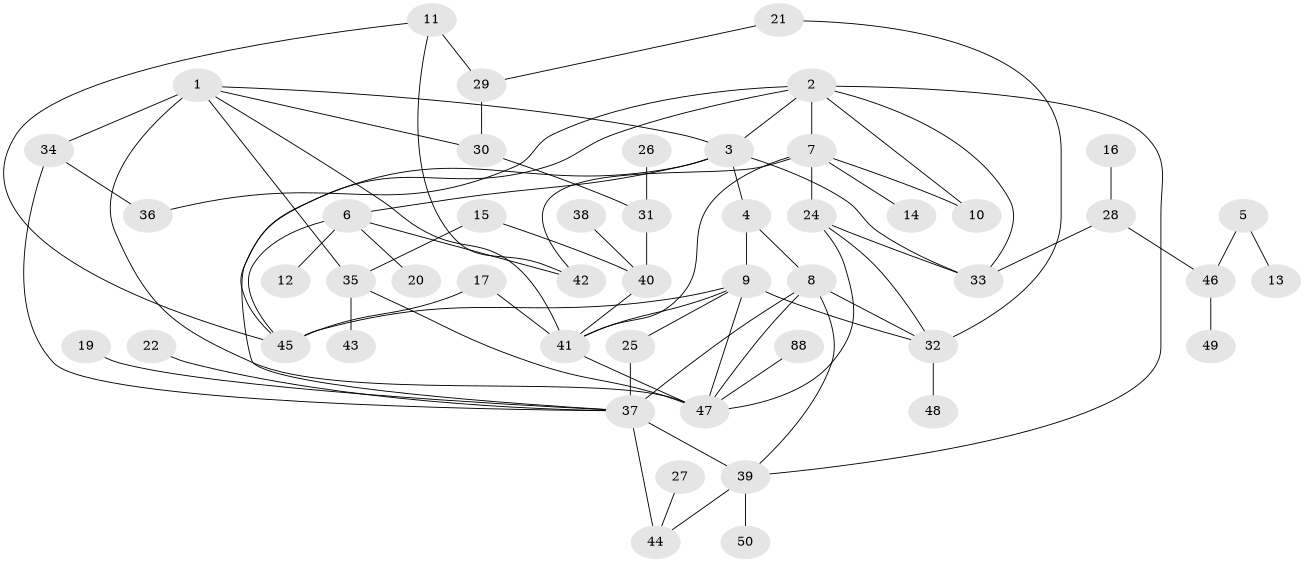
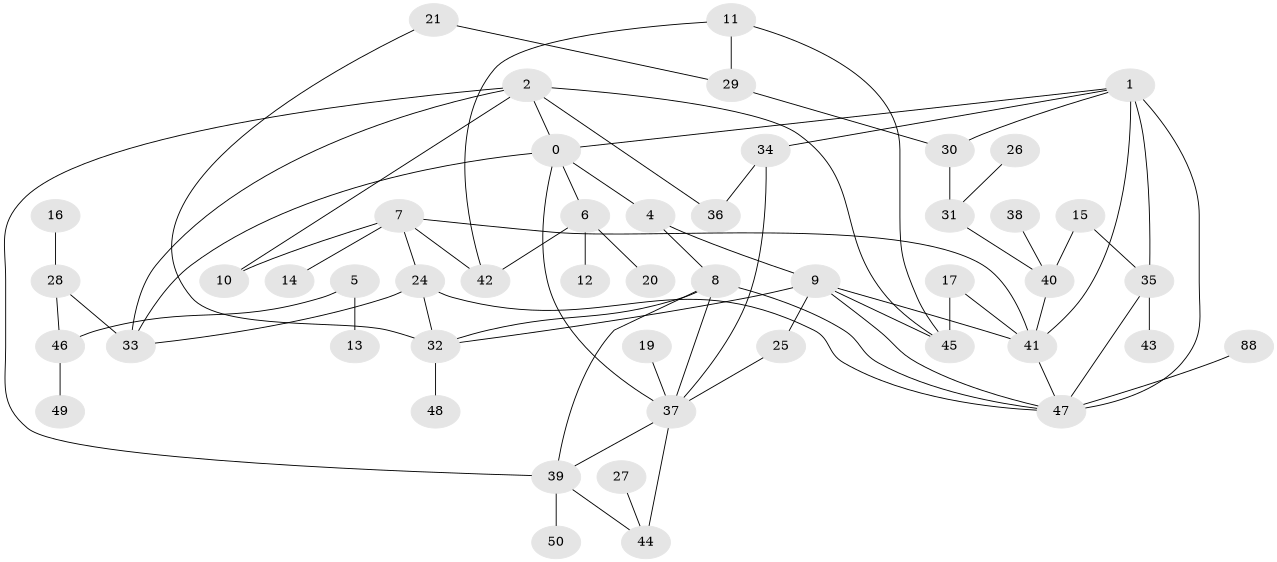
(812, 118) -> none
(729, 151) -> (556, 151)
(256, 261) -> none
(151, 346) -> none
